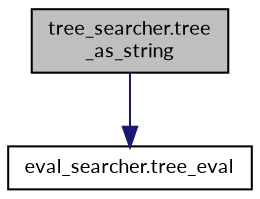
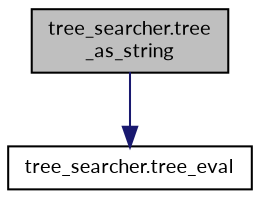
(130, 168) -> (130, 168)
